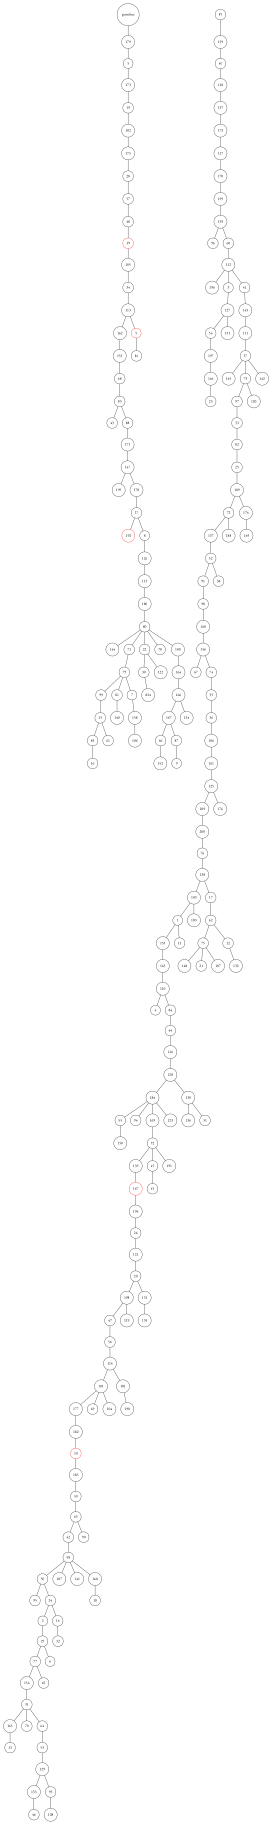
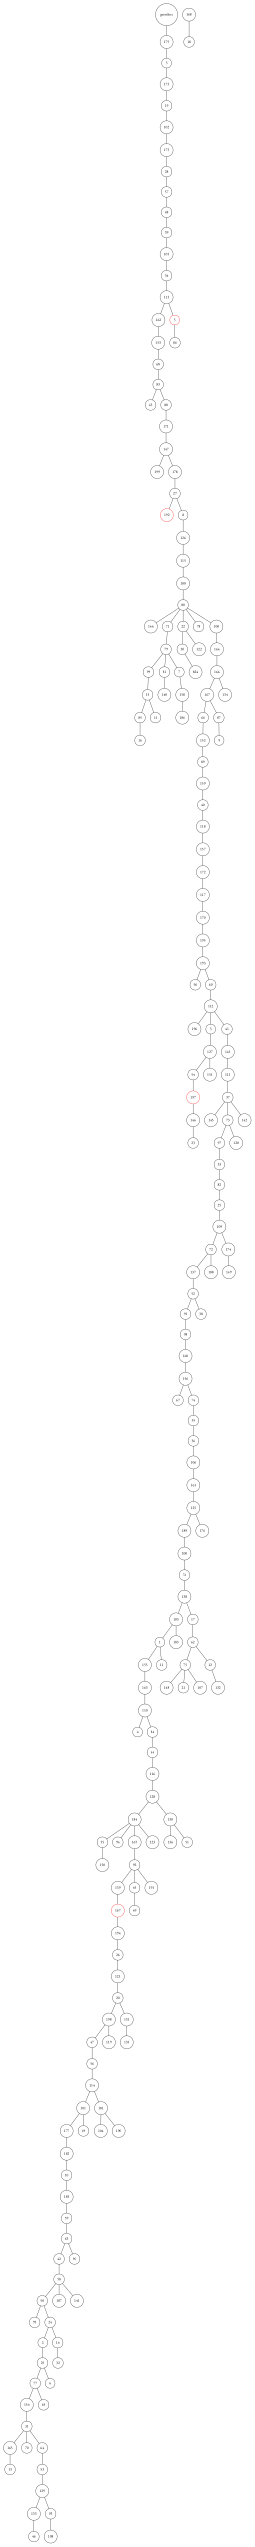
(128, 243) -> (167, 233)
(211, 356) -> (193, 1097)
none -> (203, 752)
(105, 1398) -> (101, 2120)
(76, 1453) -> (67, 2175)
(81, 1568) -> none
